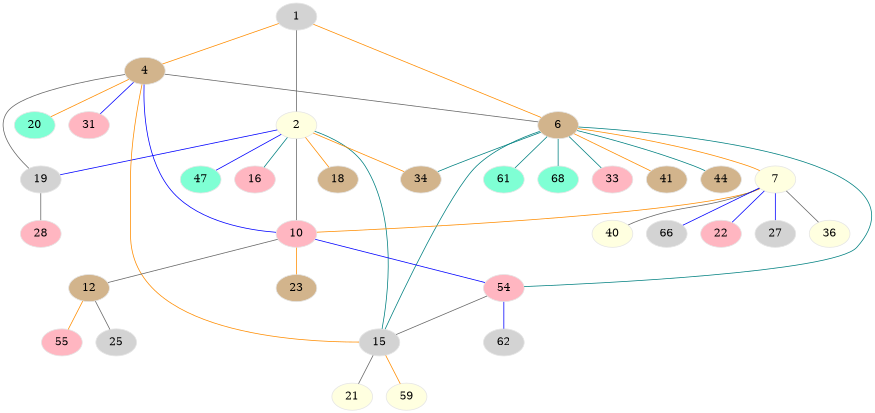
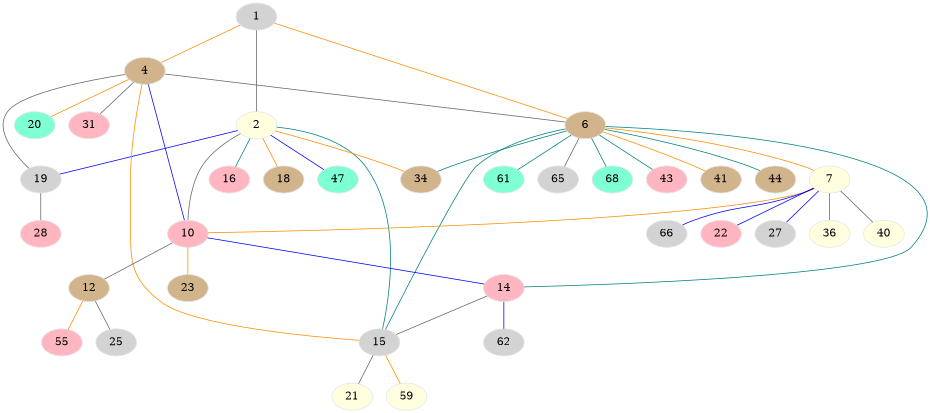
(117, 98) -> (117, 98)
none -> (558, 179)
(612, 179) -> (667, 179)
(504, 288) -> (504, 288)
